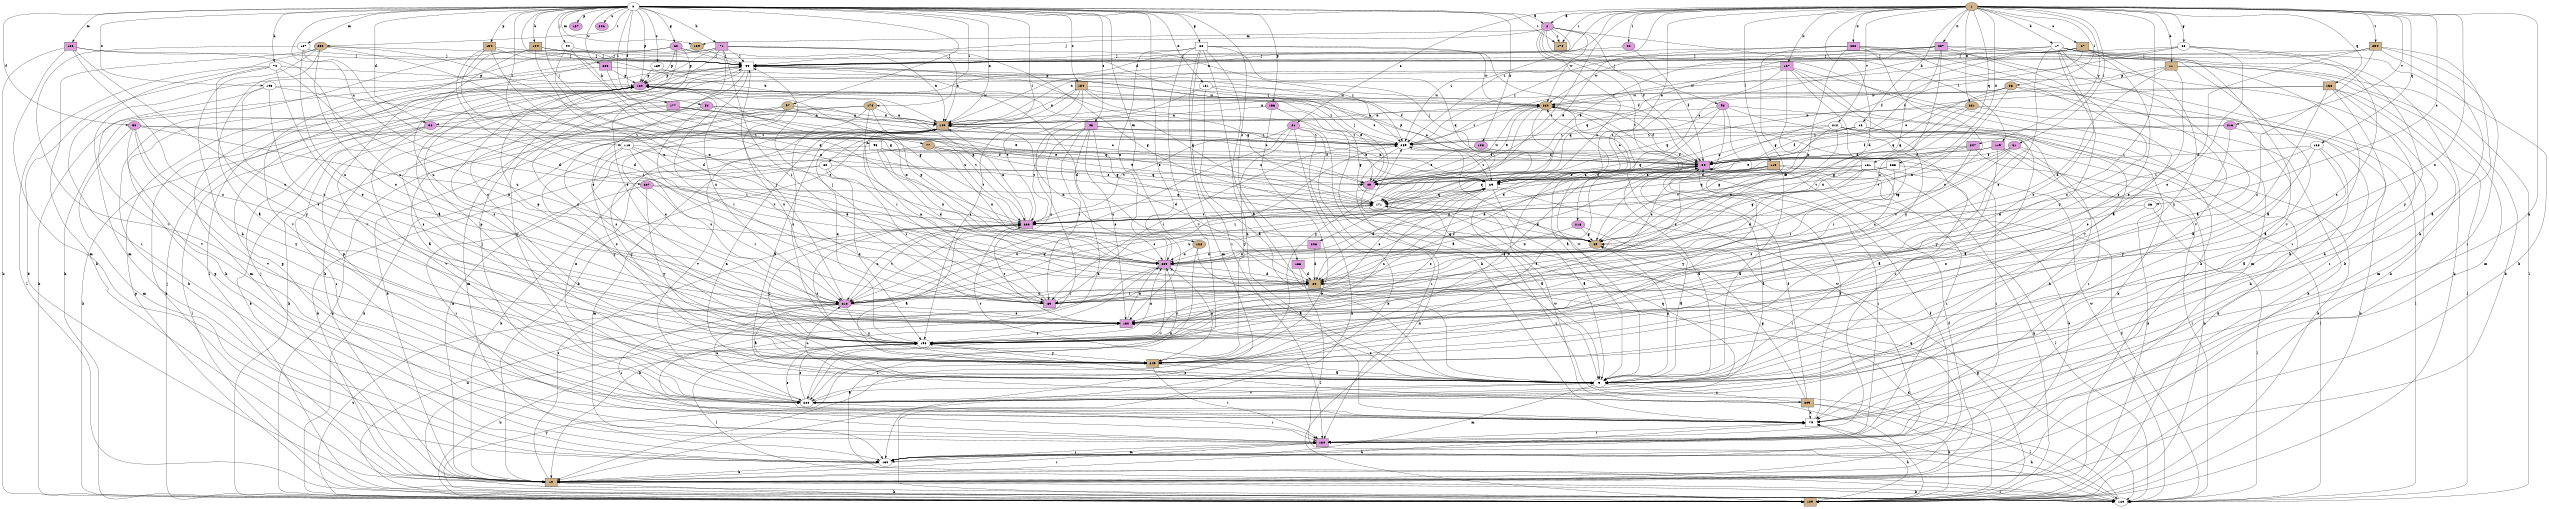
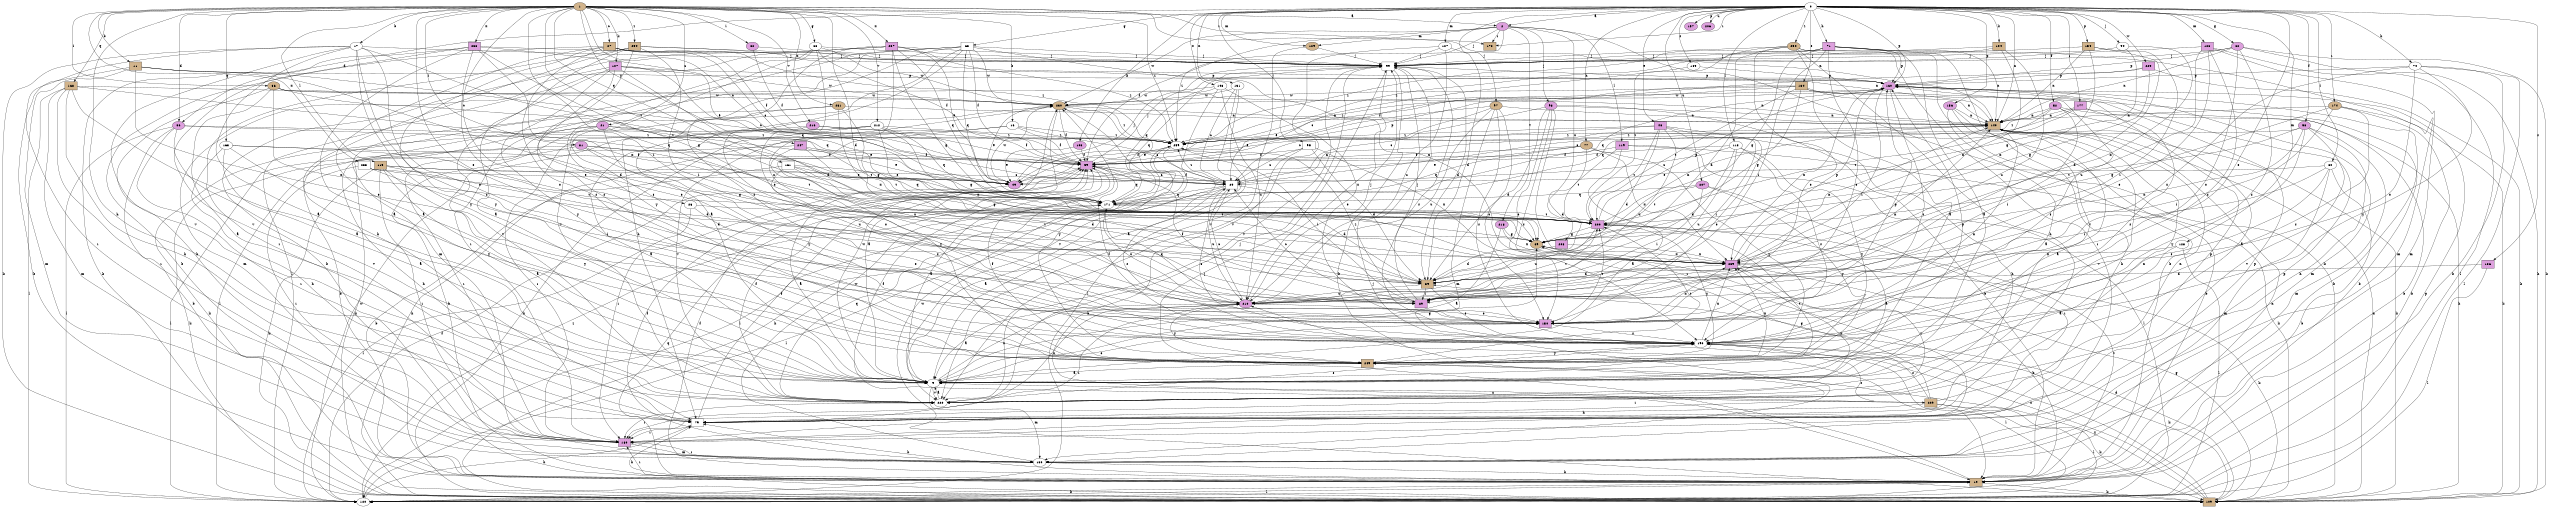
(1483, 206) -> none
(1199, 244) -> (2182, 244)
